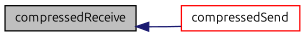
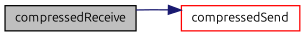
(165, 27) -> (152, 10)
